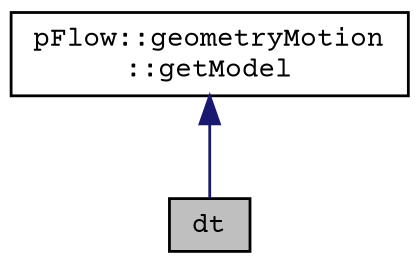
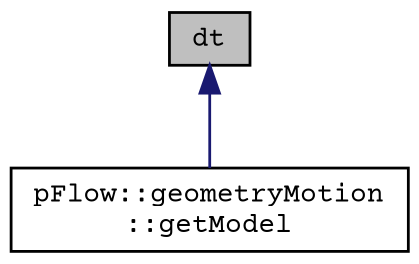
(210, 161) -> (210, 131)
